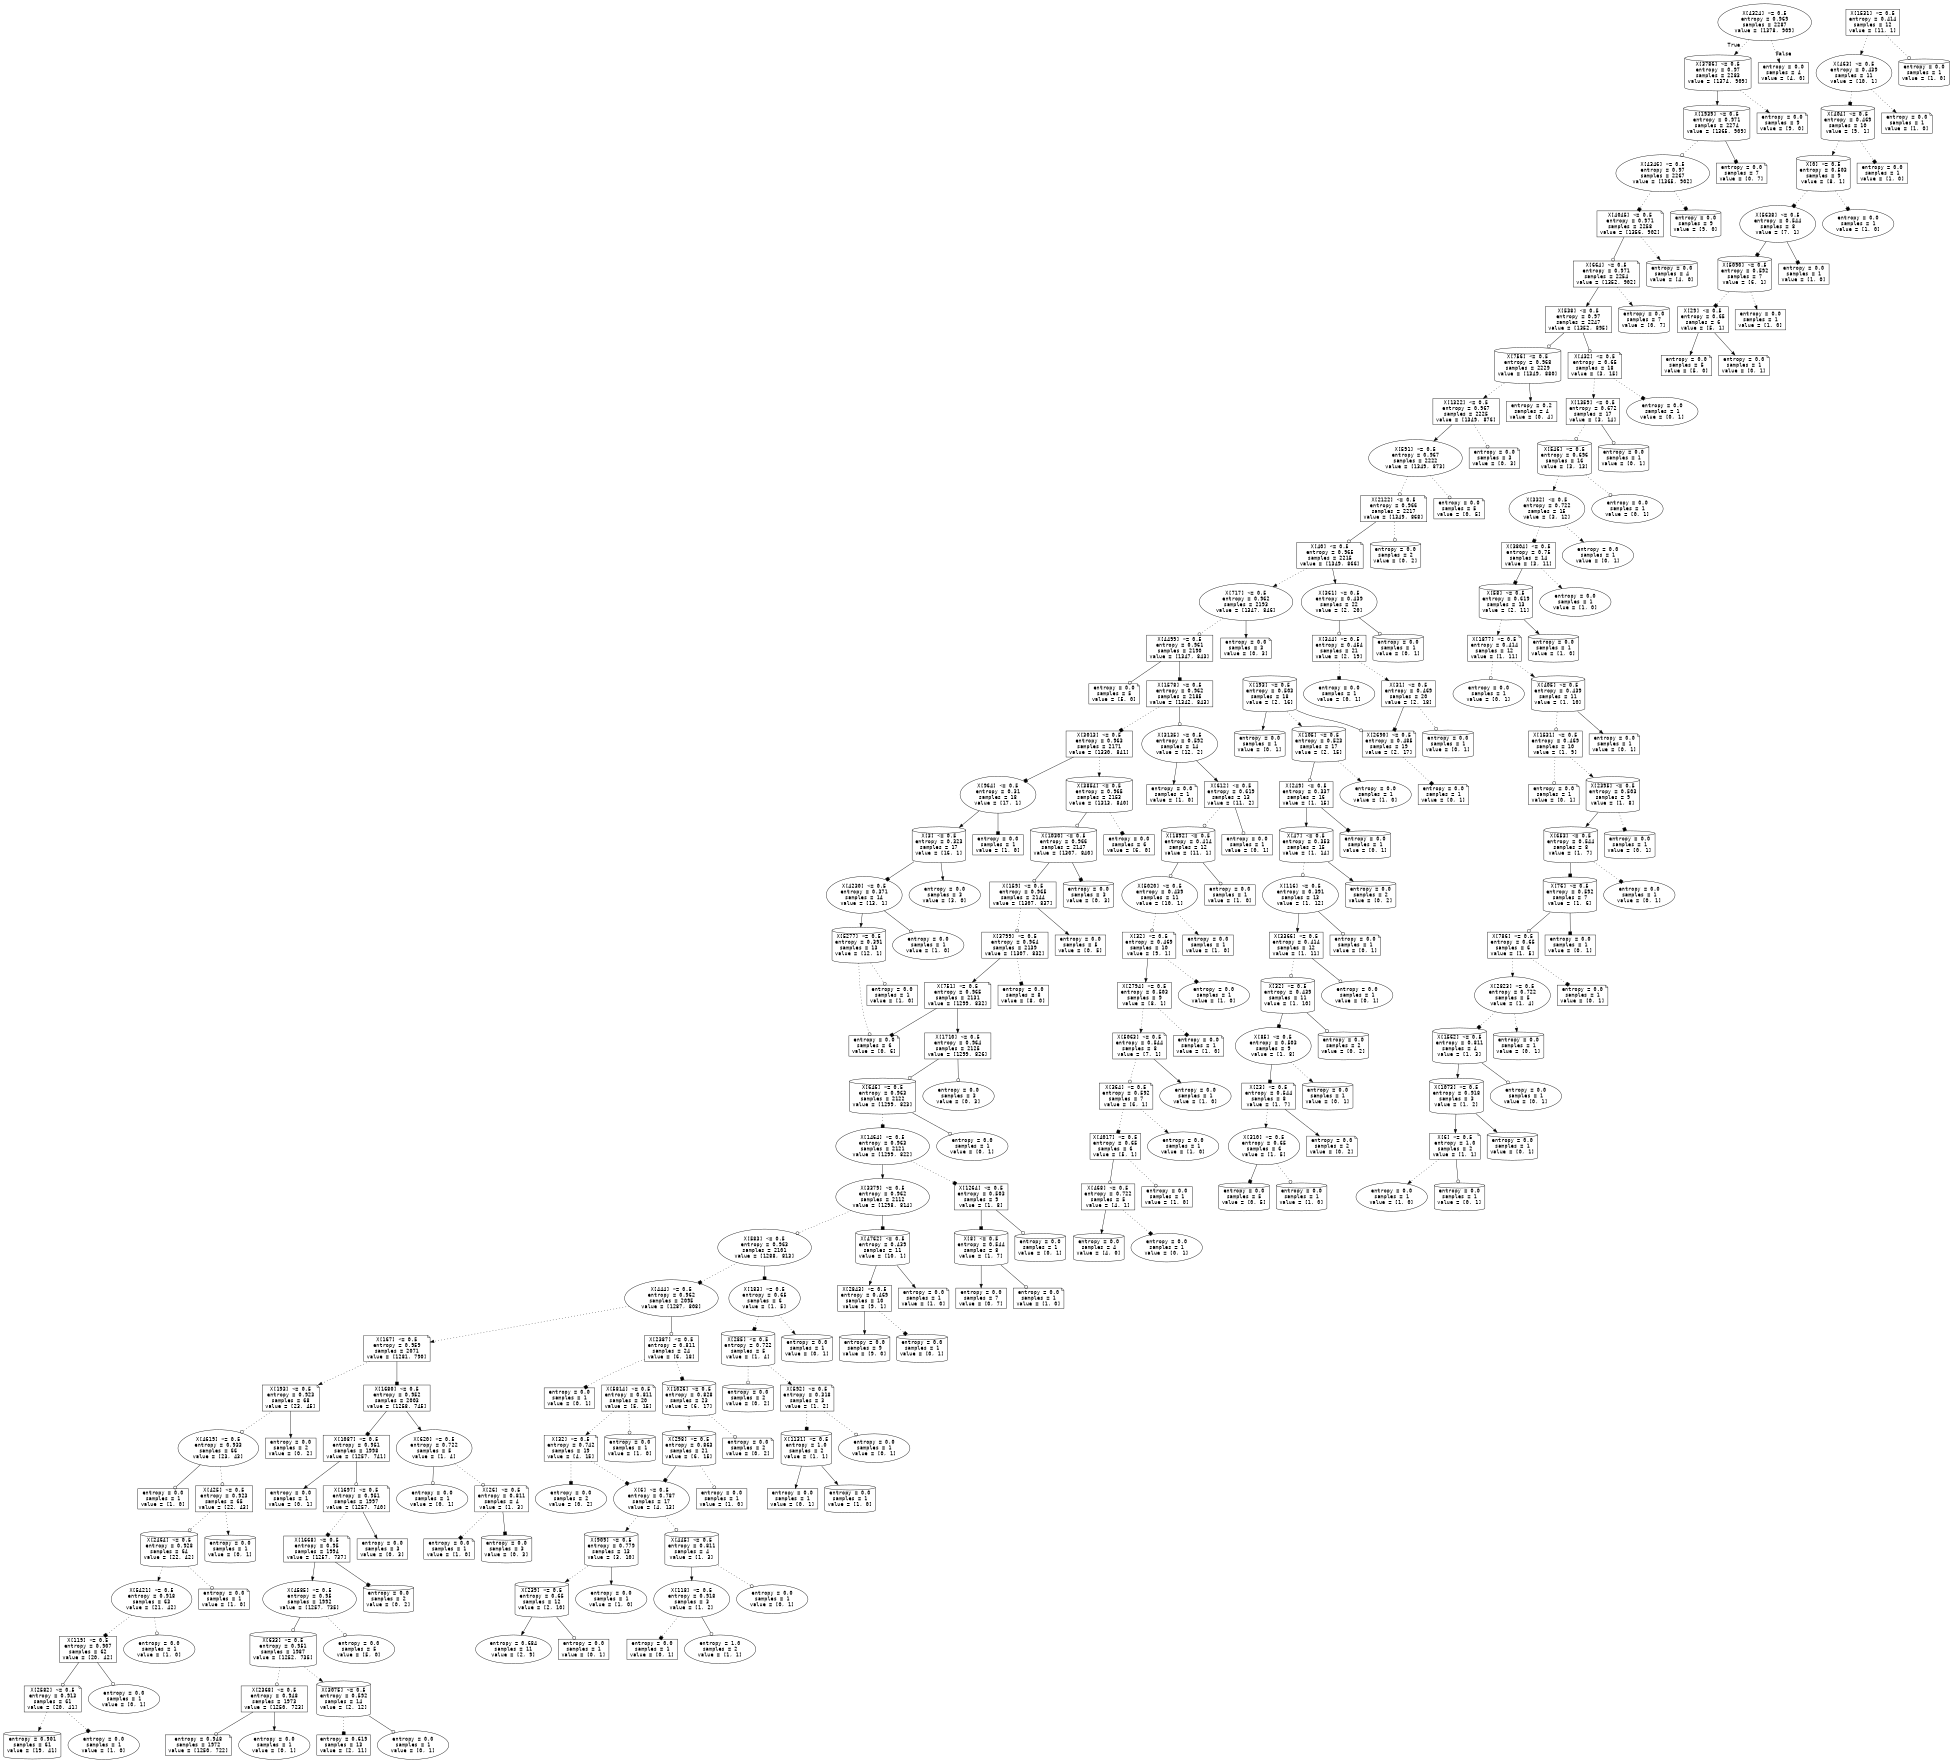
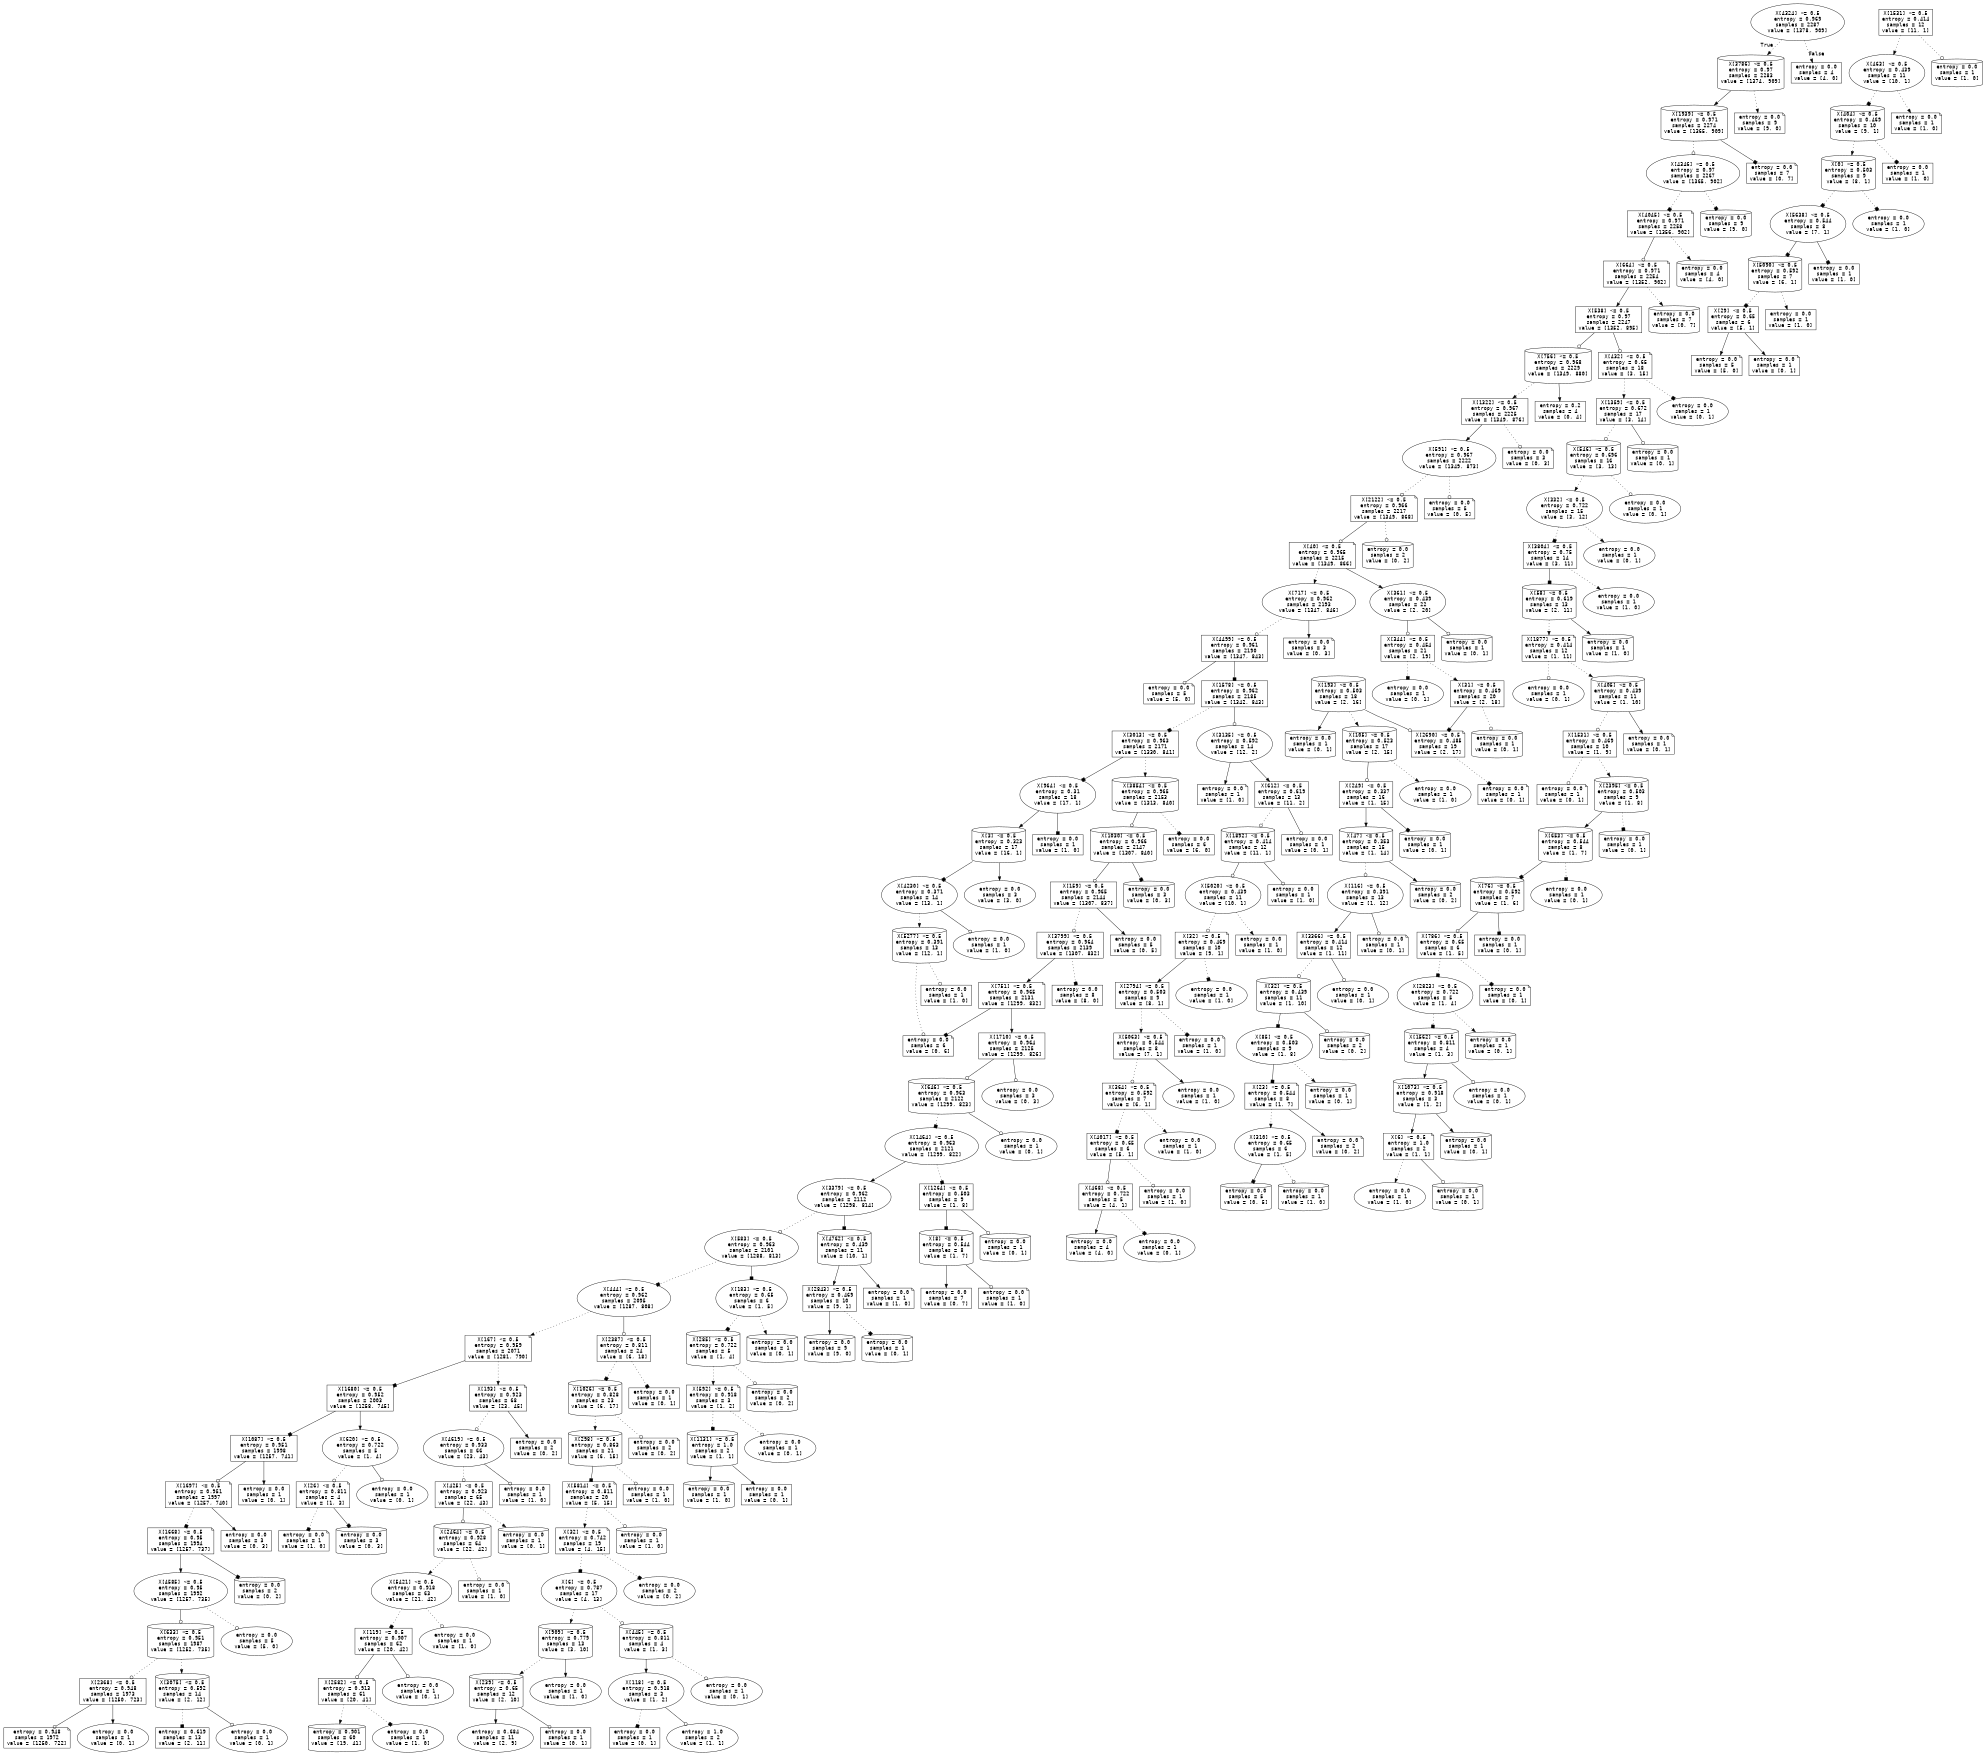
(862, 918) -> (919, 918)
(1513, 966) -> (1439, 966)
(807, 1398) -> (713, 1398)
(671, 1472) -> (592, 1472)
(200, 1521) -> (463, 1514)
(32, 1745) -> (337, 1738)
